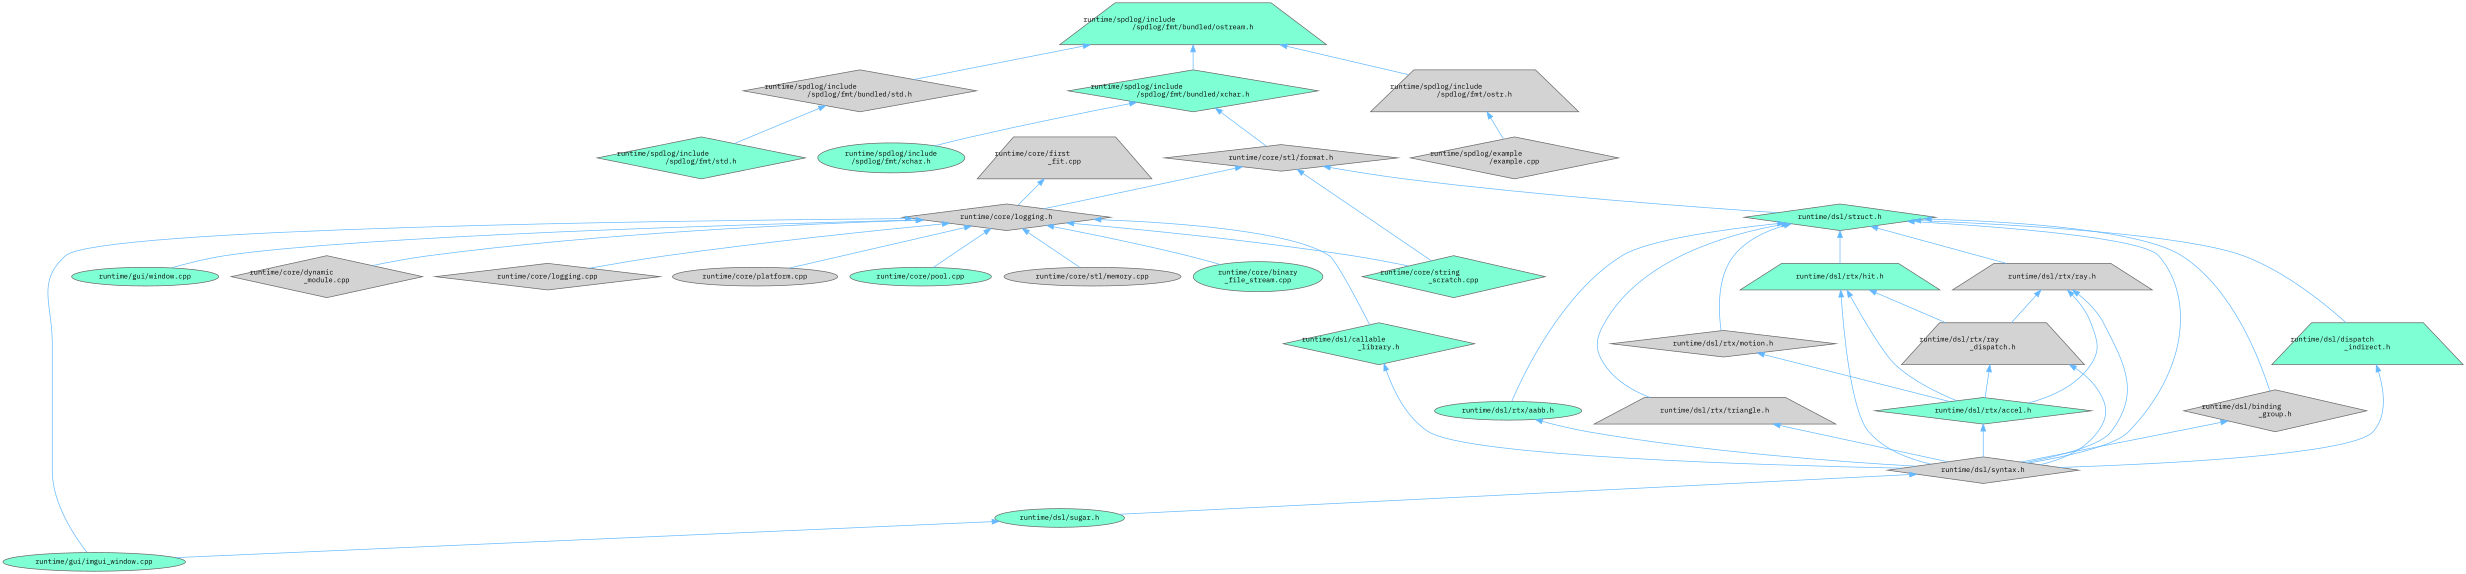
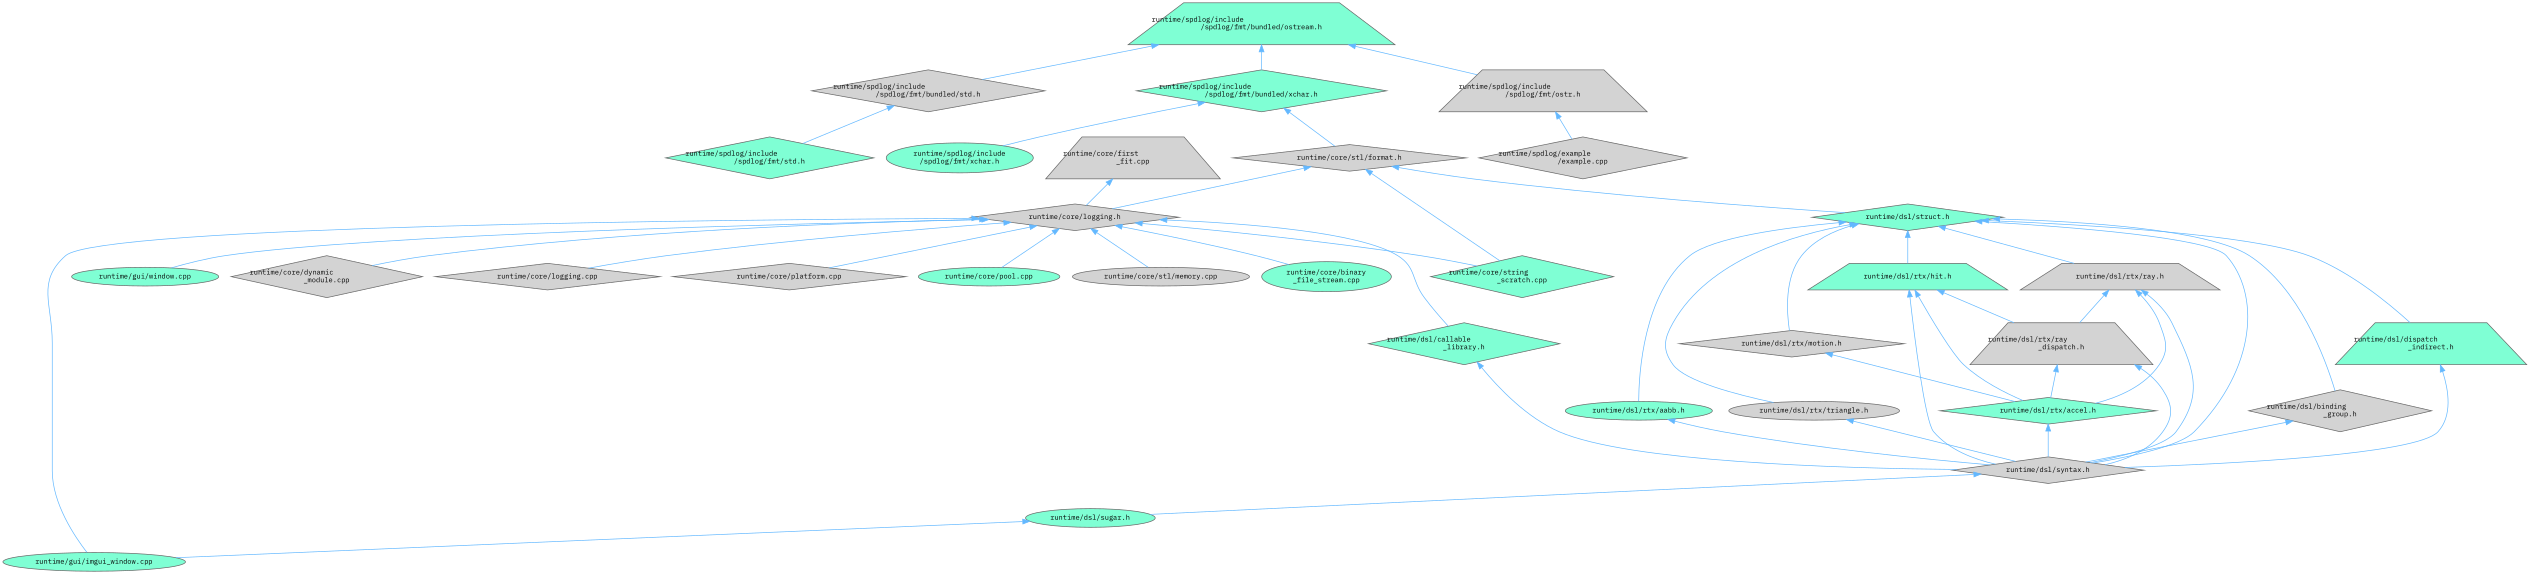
(755, 277) -> (789, 277)
(1715, 411) -> (1814, 411)
